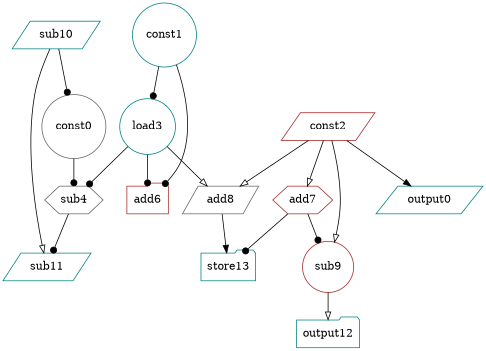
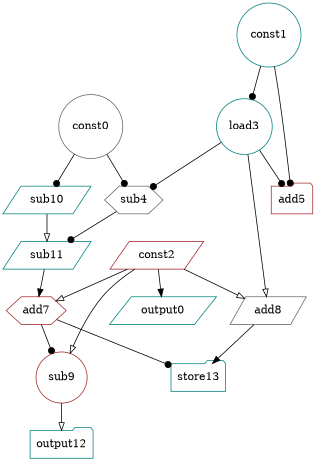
(63, 69) -> (66, 167)
(148, 200) -> (292, 200)
none -> (42, 279)
